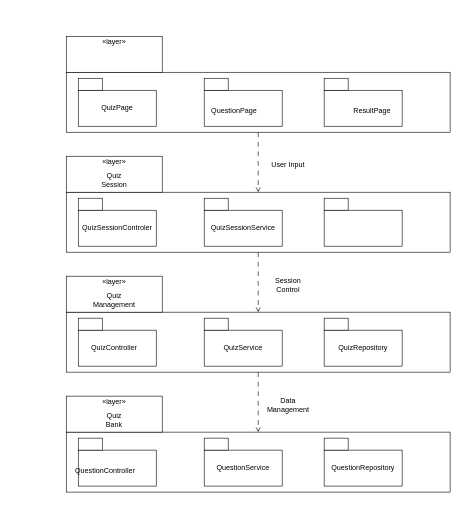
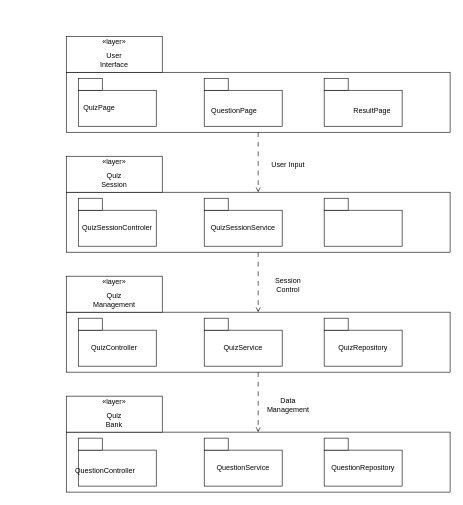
none -> (114, 60)
(117, 108) -> (99, 108)
